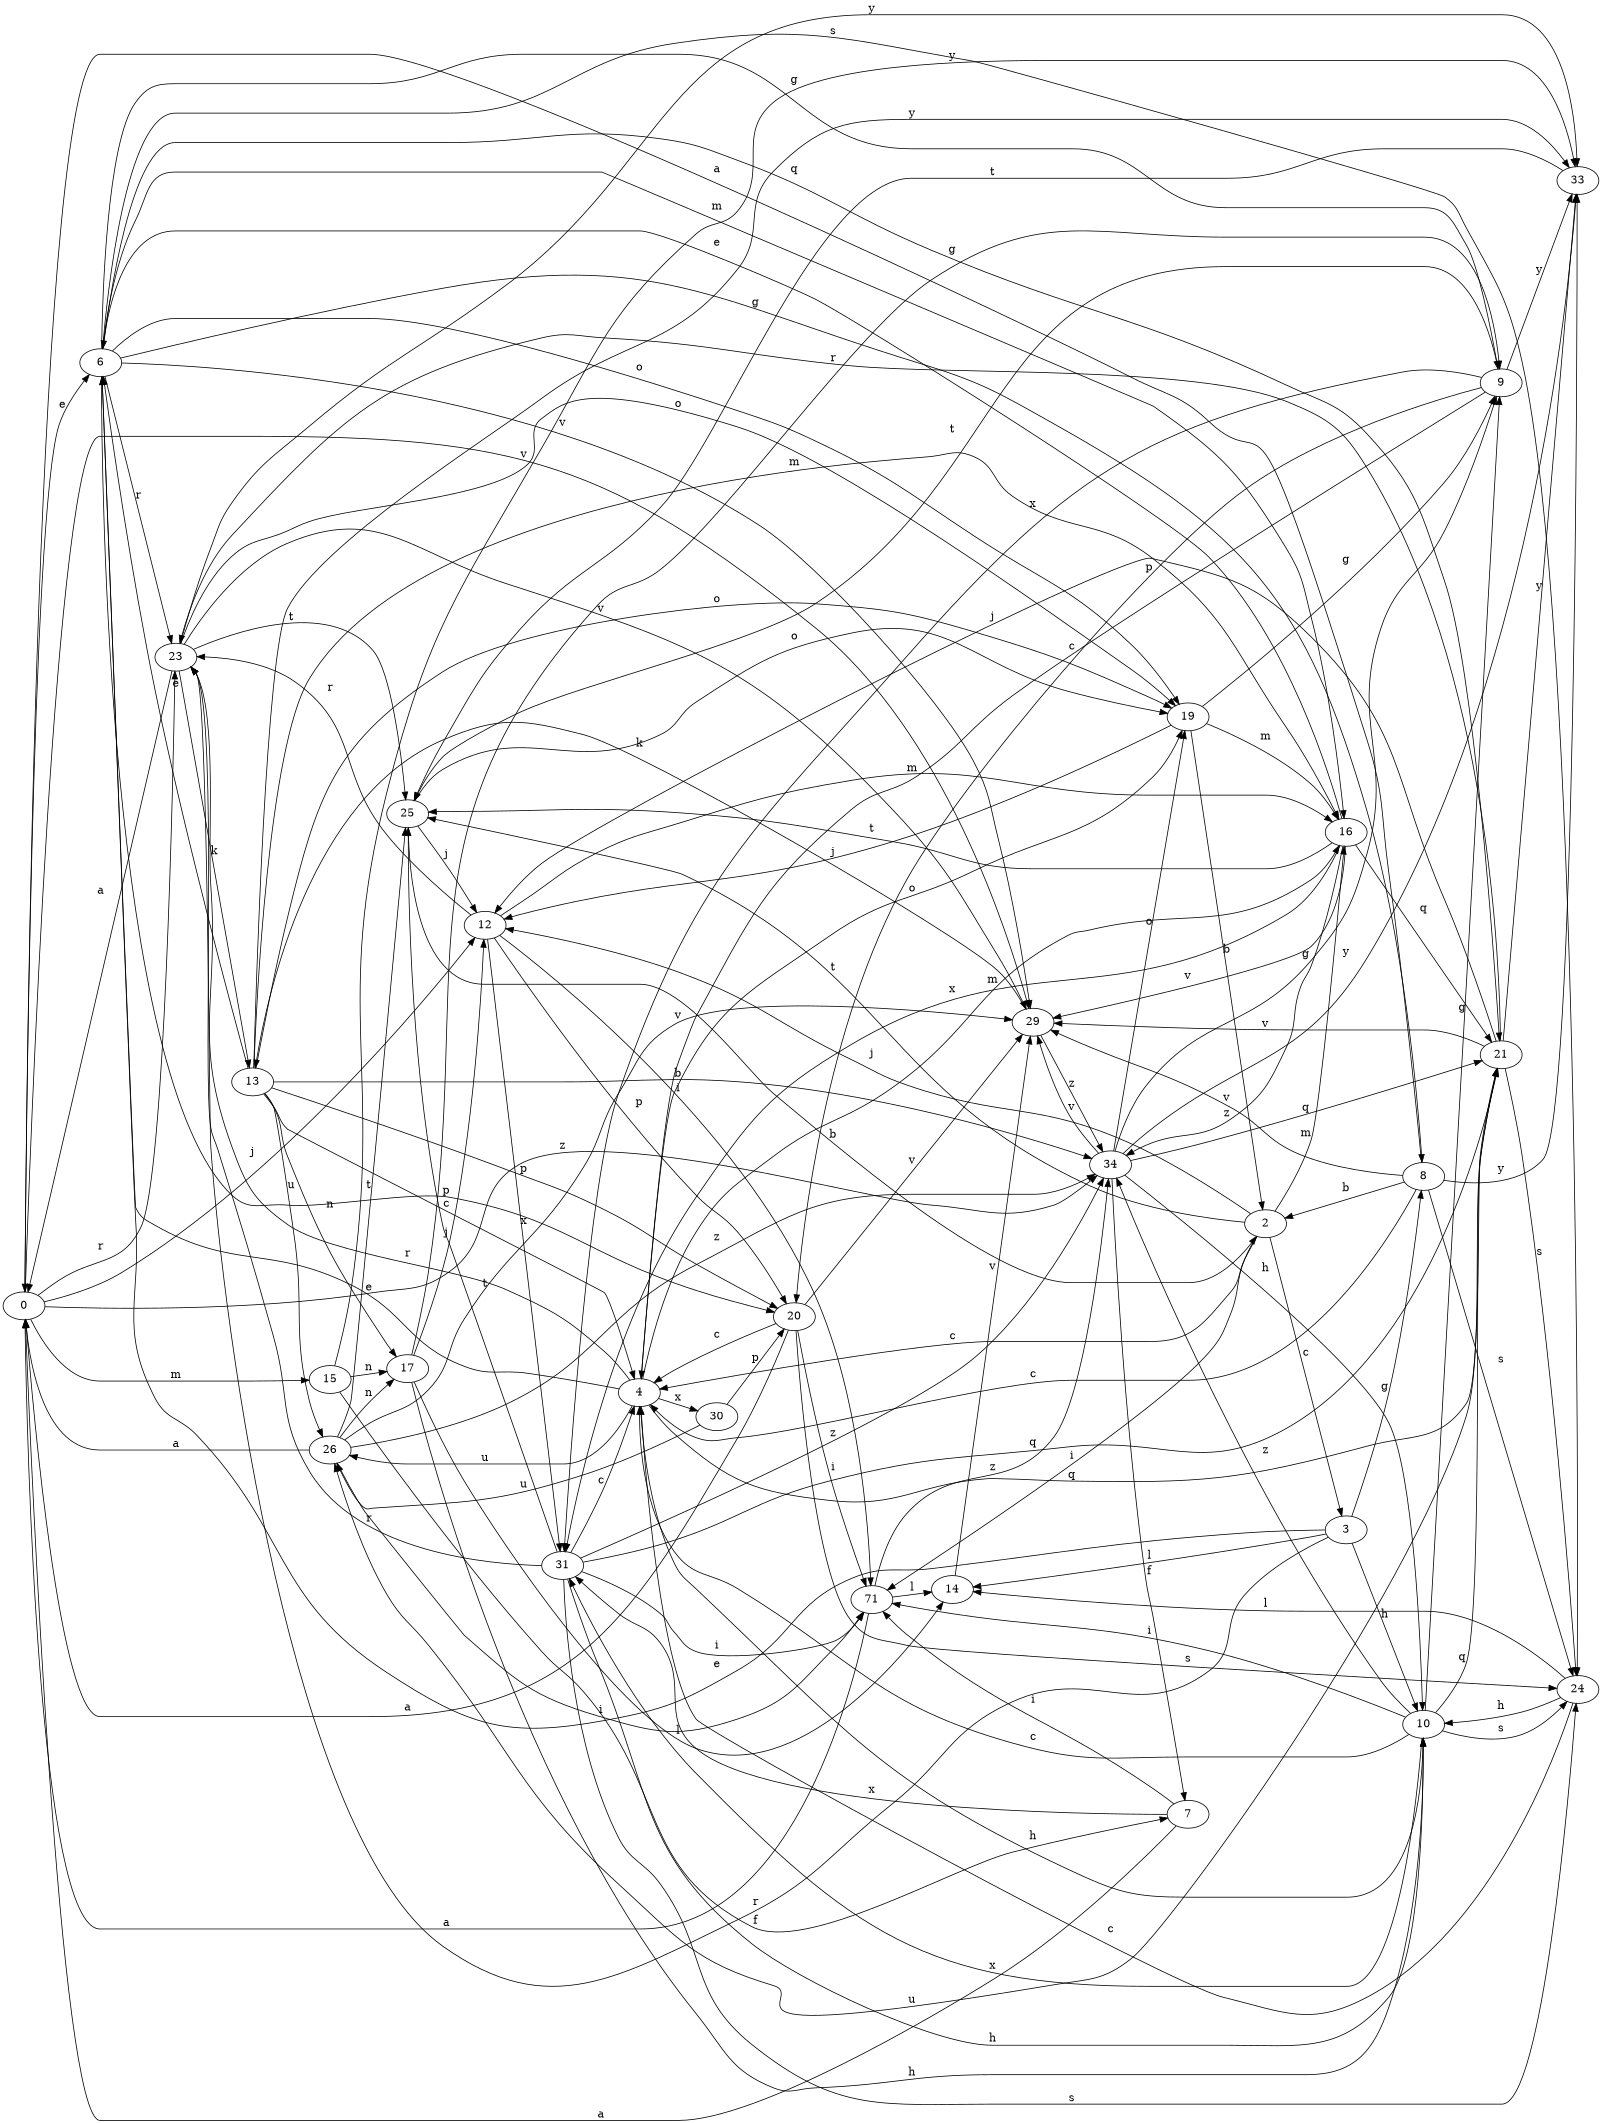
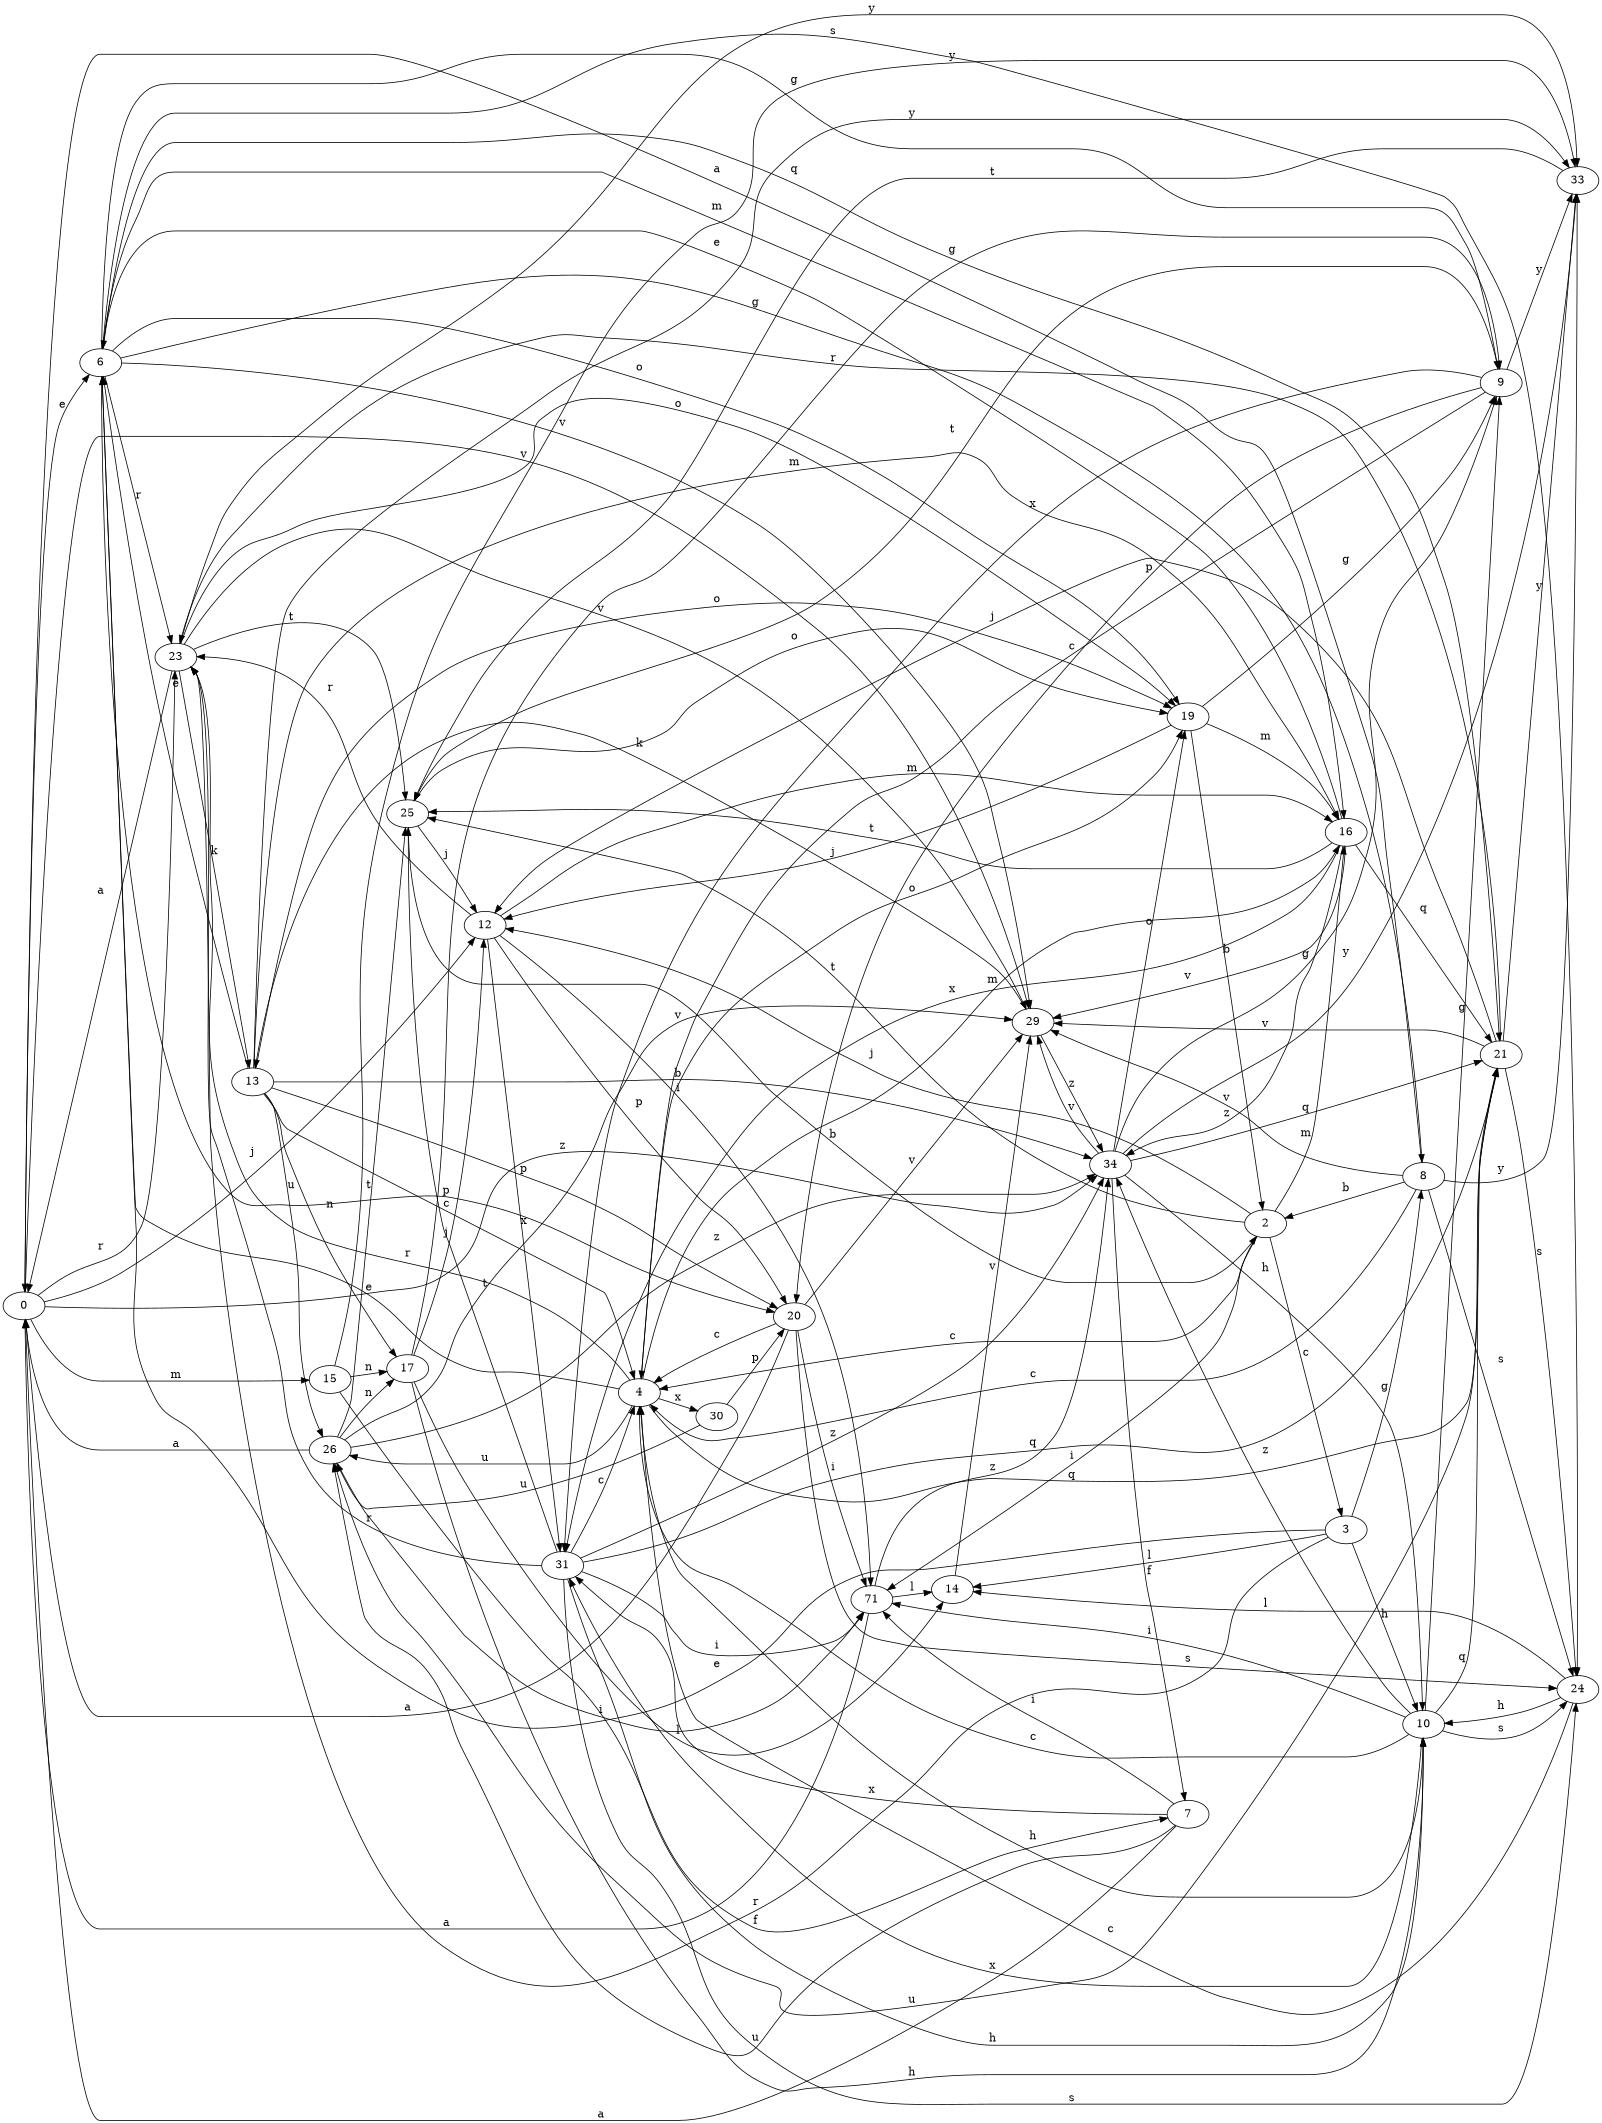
none -> (629, 2006)
